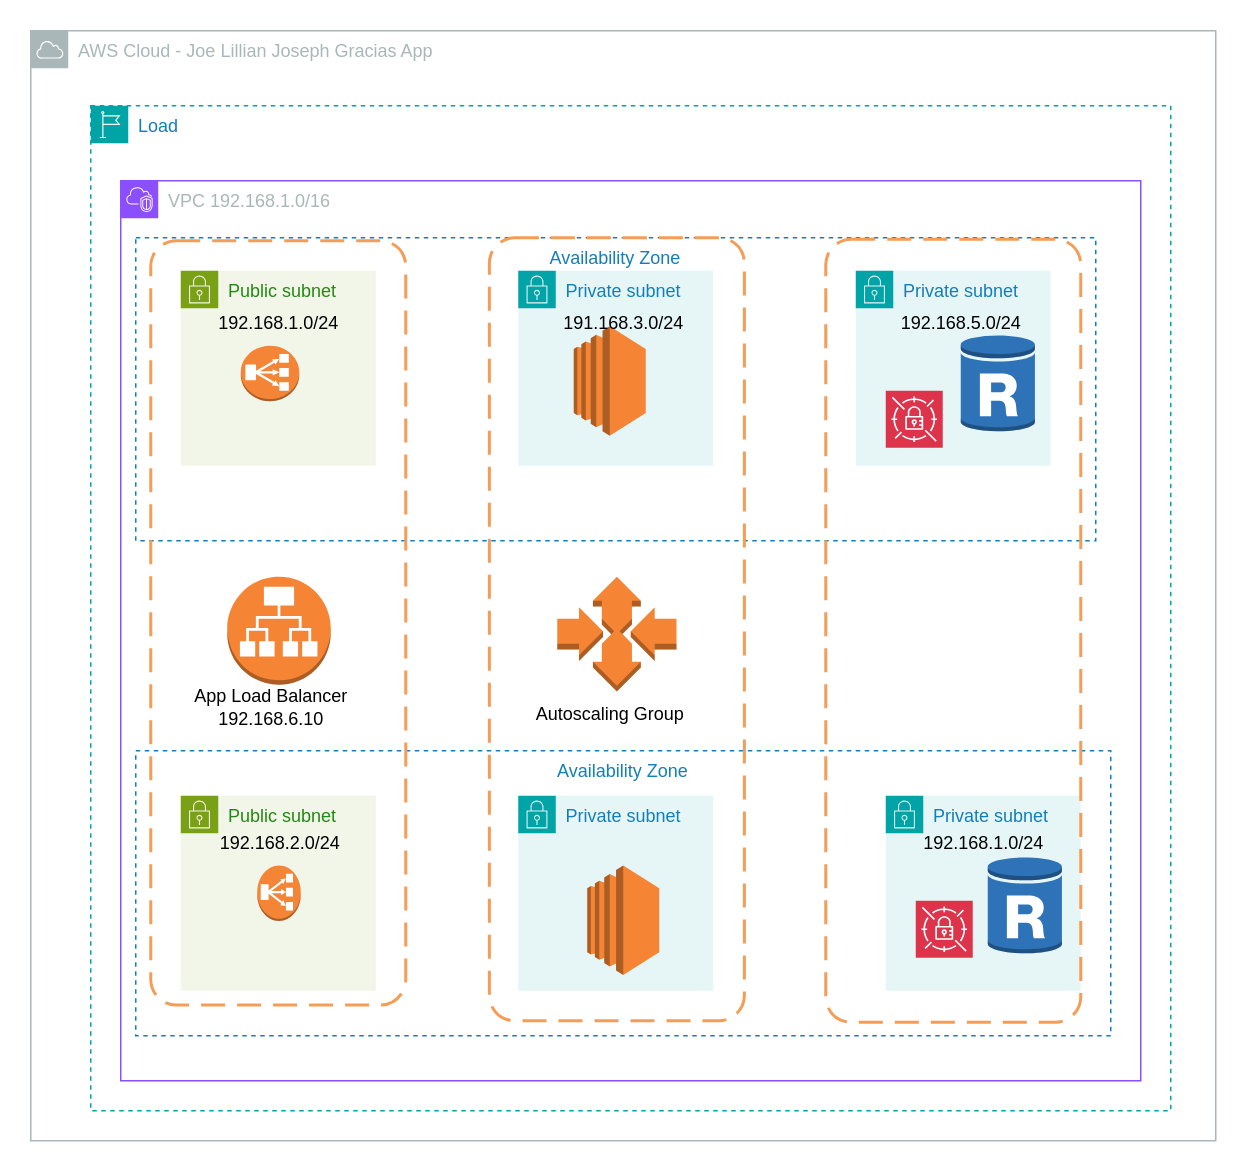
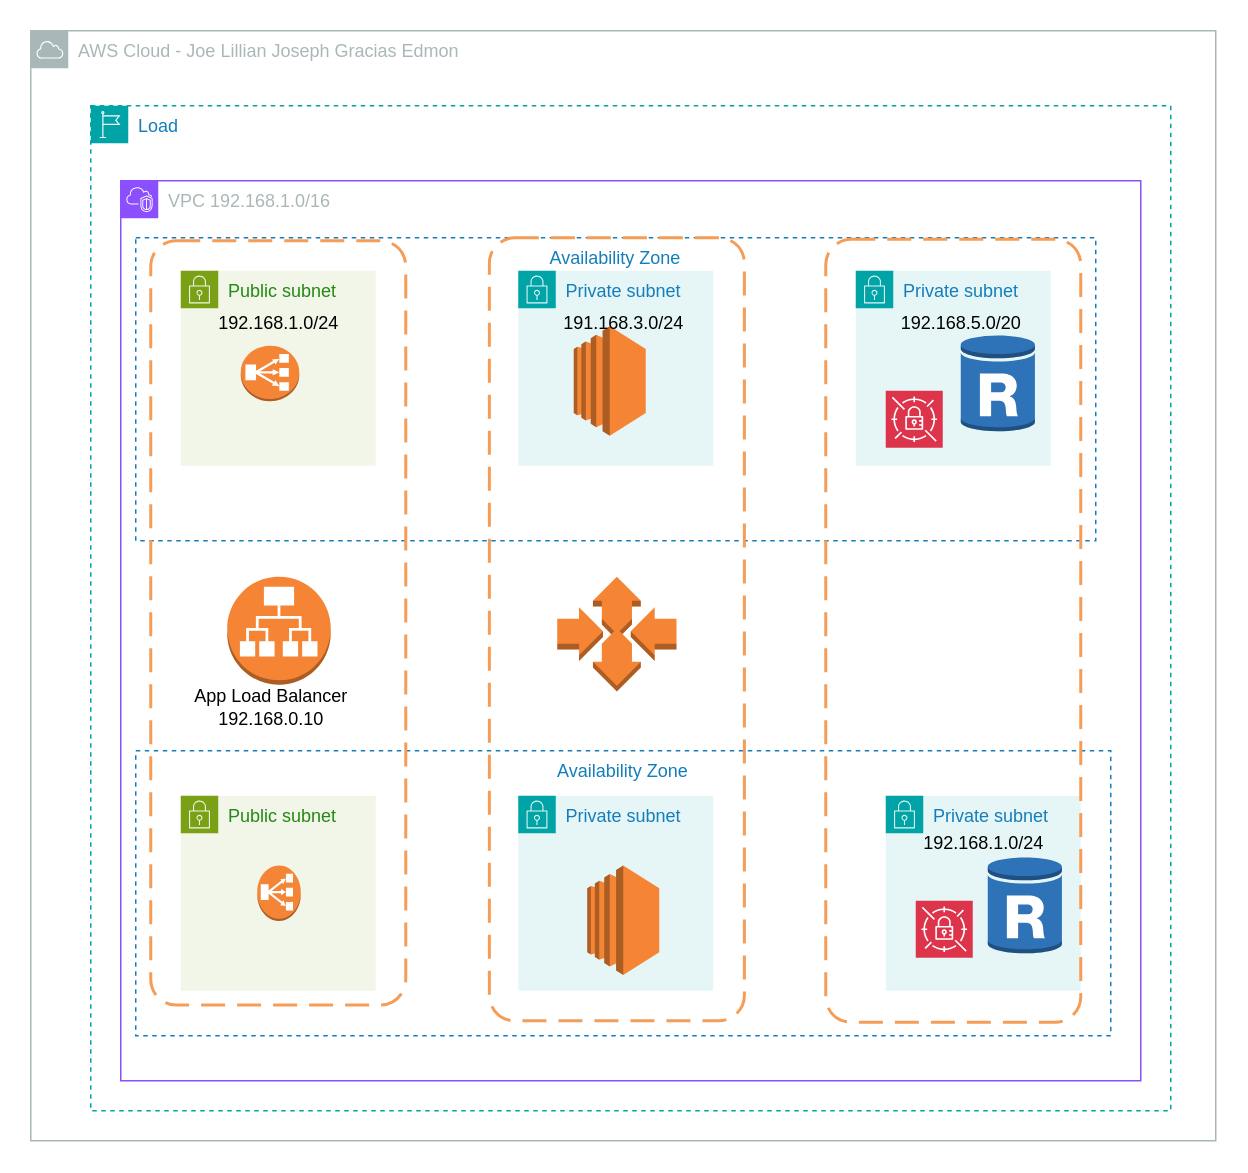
(260, 52) -> (270, 52)
(962, 323) -> (962, 323)
(272, 707) -> (272, 707)
(610, 714) -> none
(279, 843) -> none
